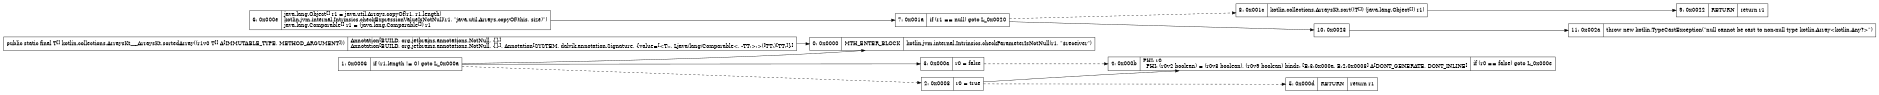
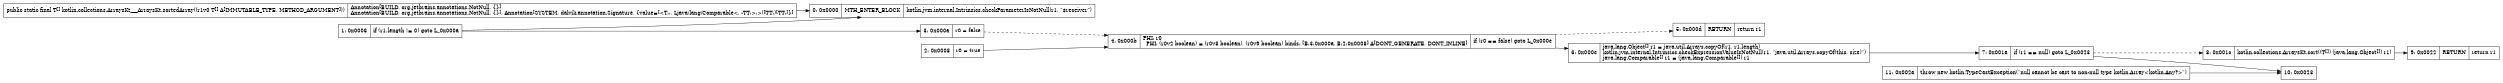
(968, 20) -> (2052, 53)
(1457, 30) -> (2234, 73)
none -> (1560, 48)
(690, 75) -> none
(1133, 84) -> (1612, 33)
